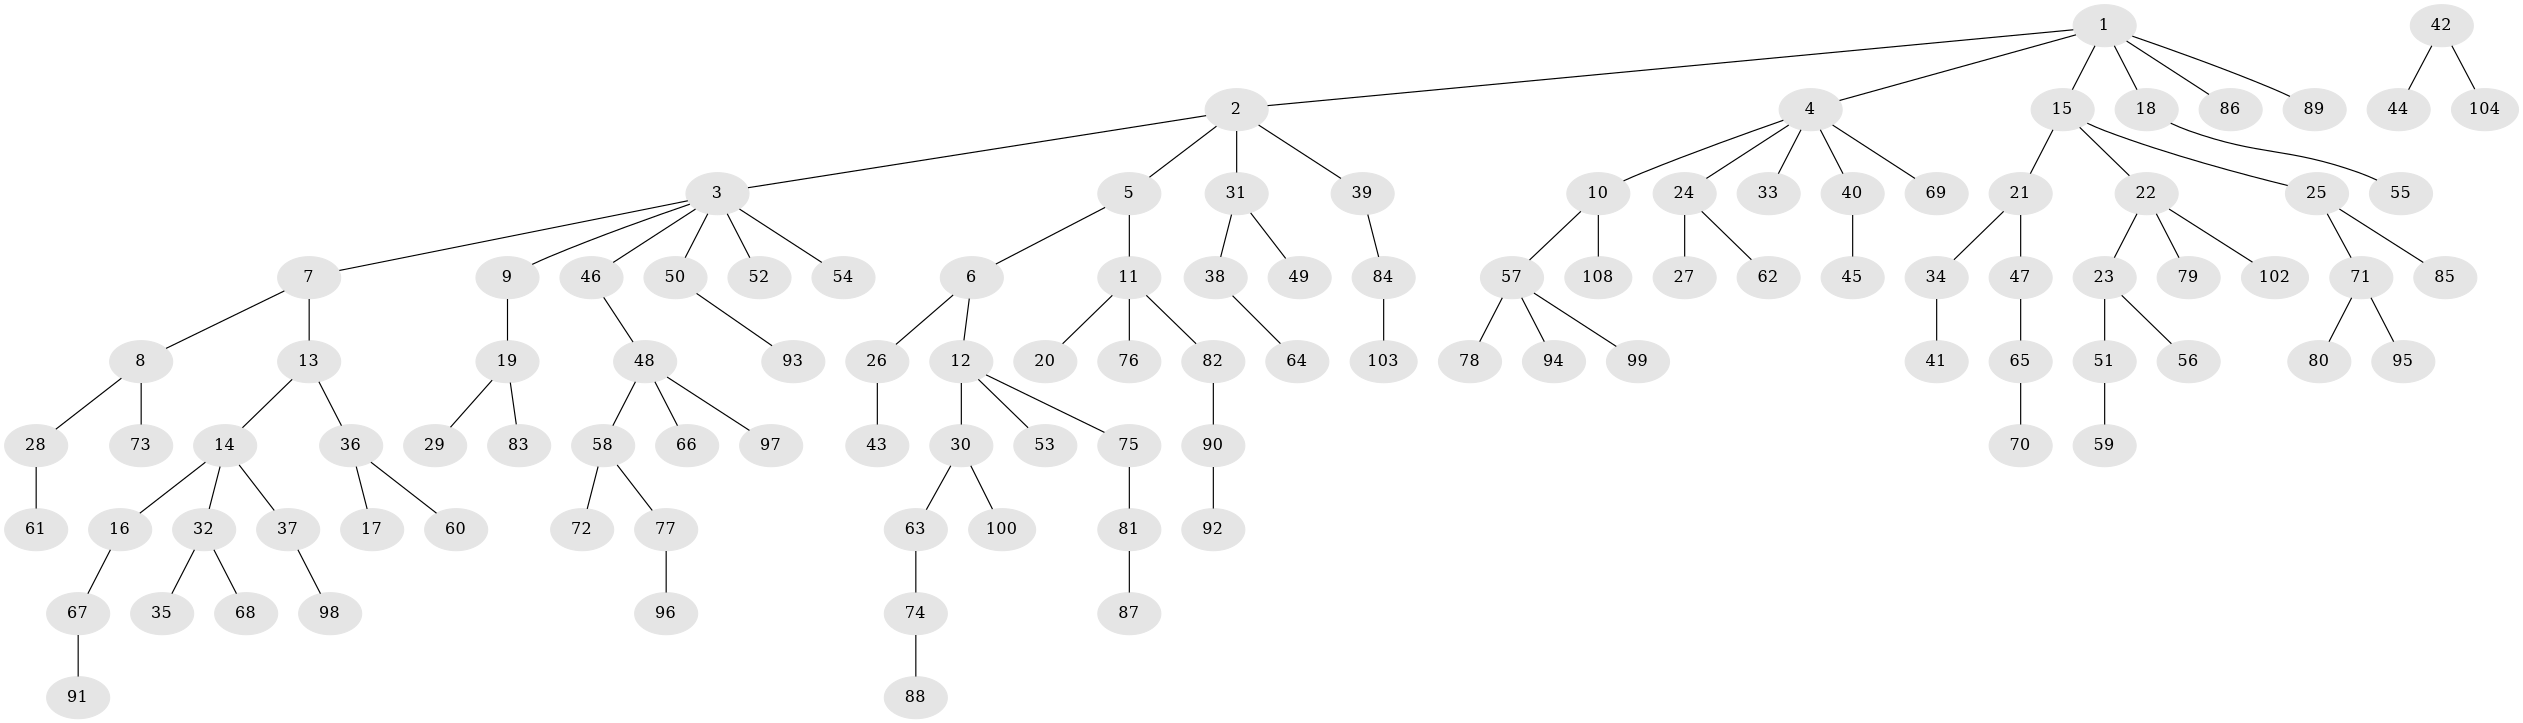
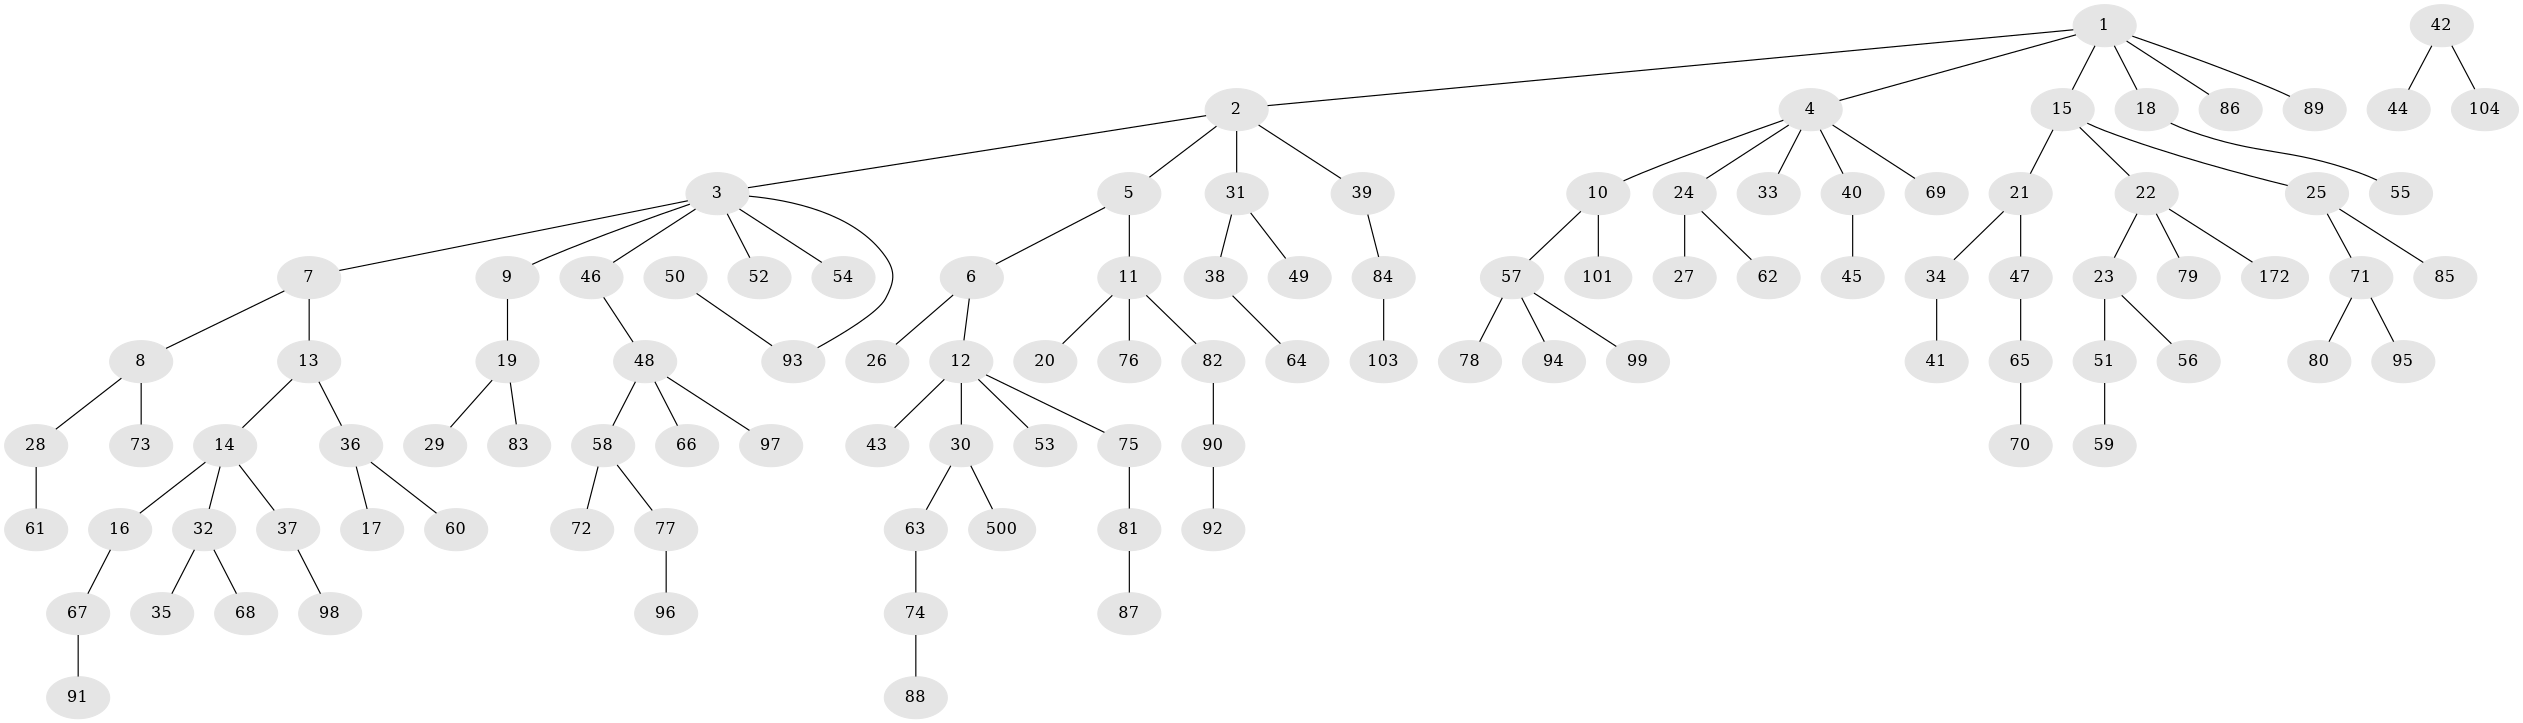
(696, 236) -> (878, 247)
(1598, 278) -> (1598, 278)
(2275, 278) -> (2275, 278)
(877, 404) -> (919, 404)
(1002, 530) -> (1002, 530)
